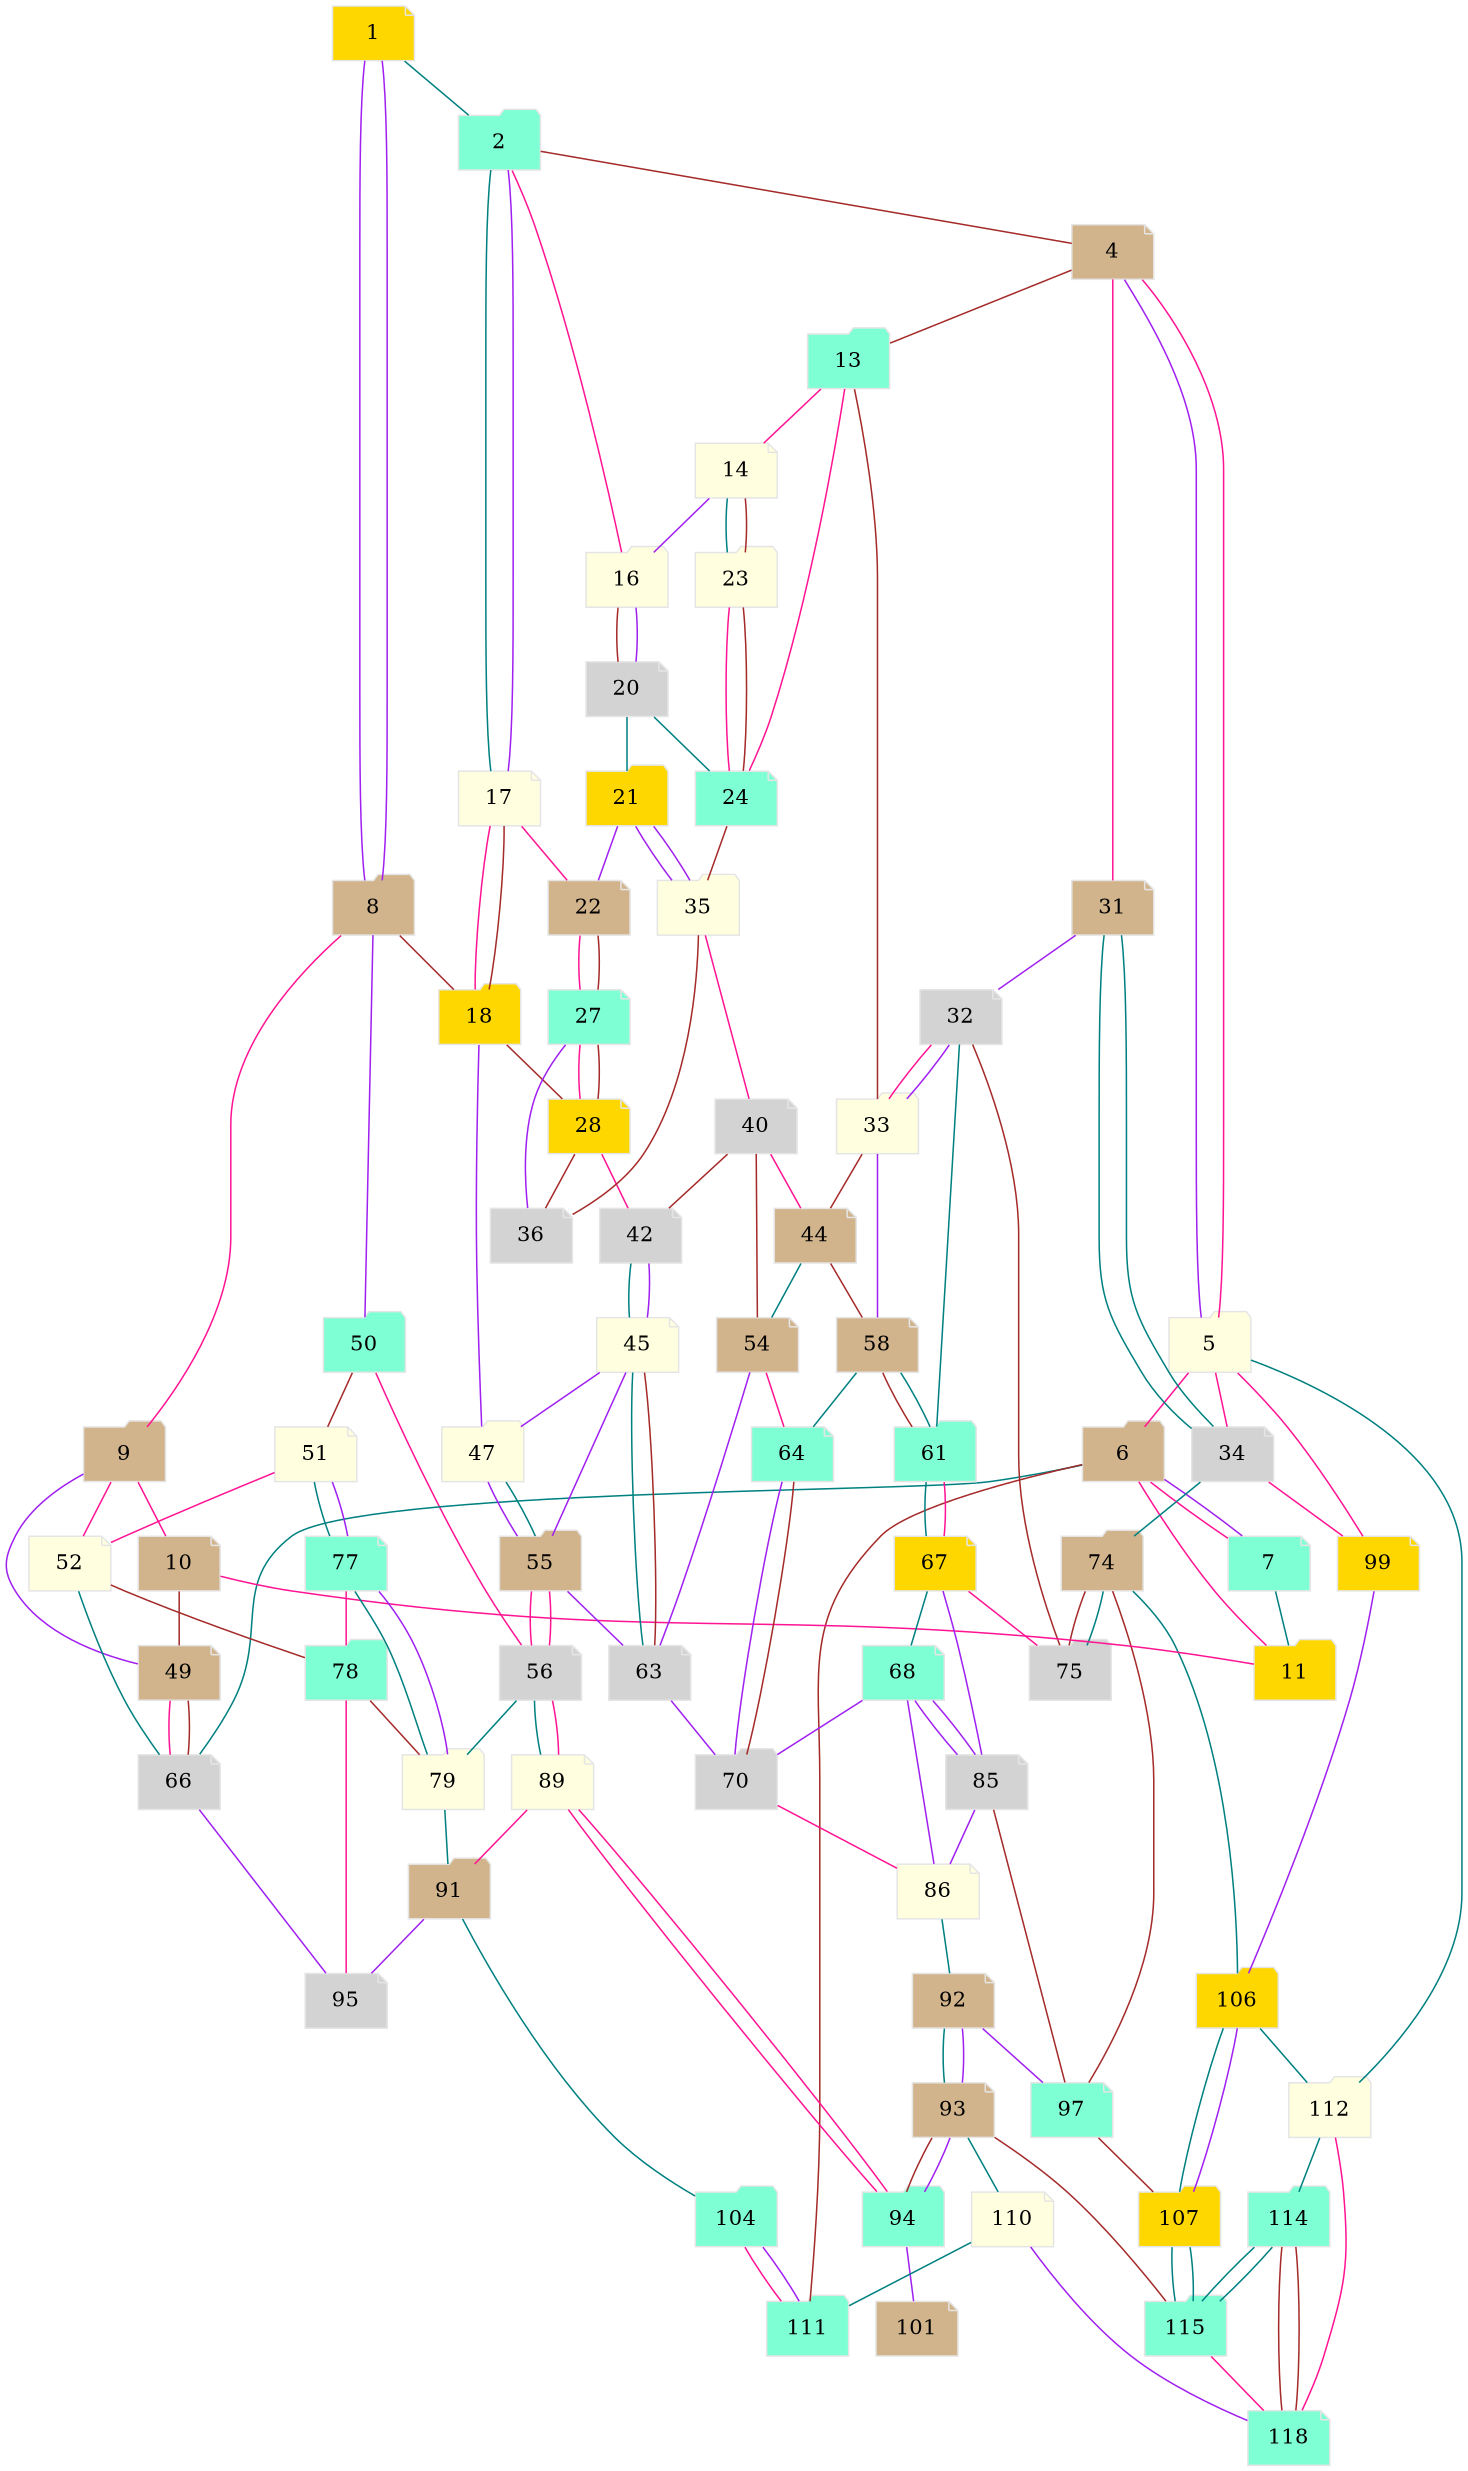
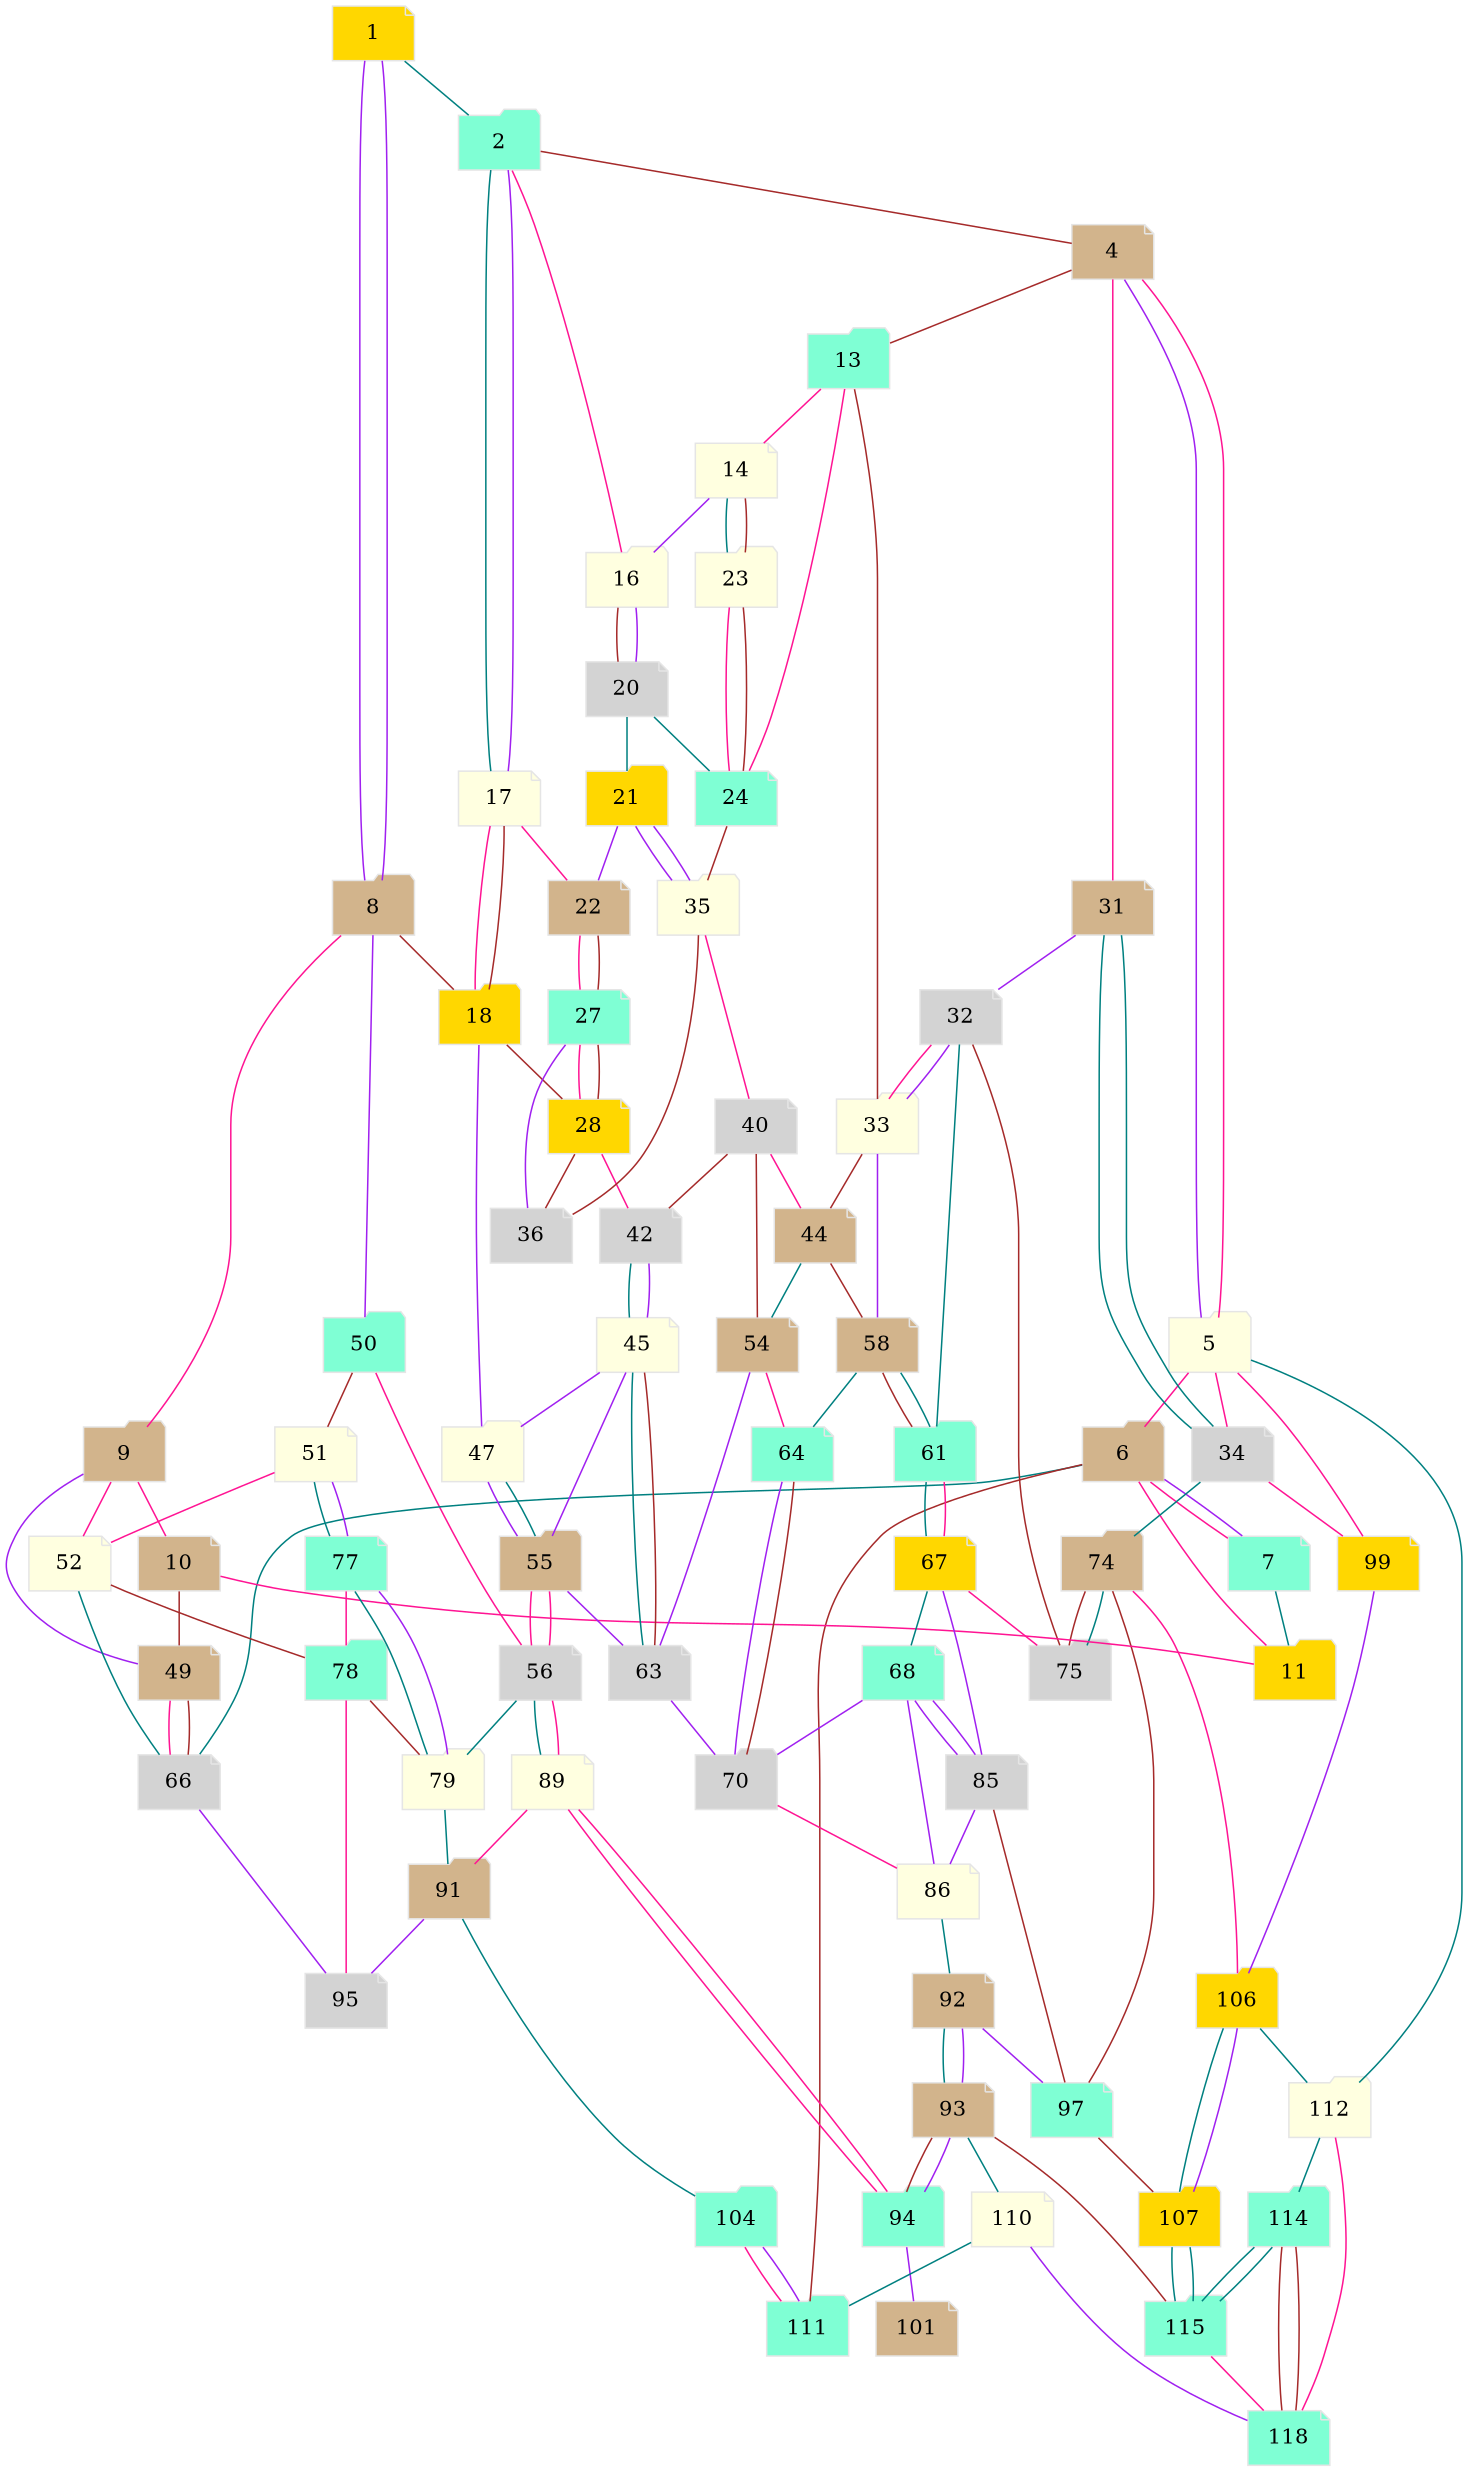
(1216, 1772) -> (1216, 1772)
